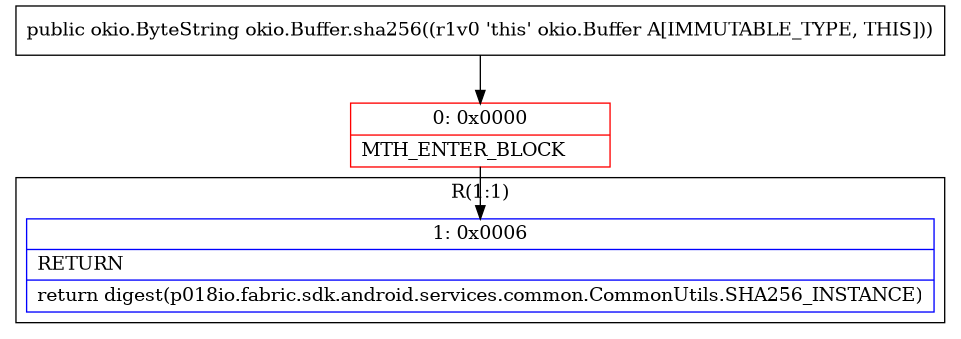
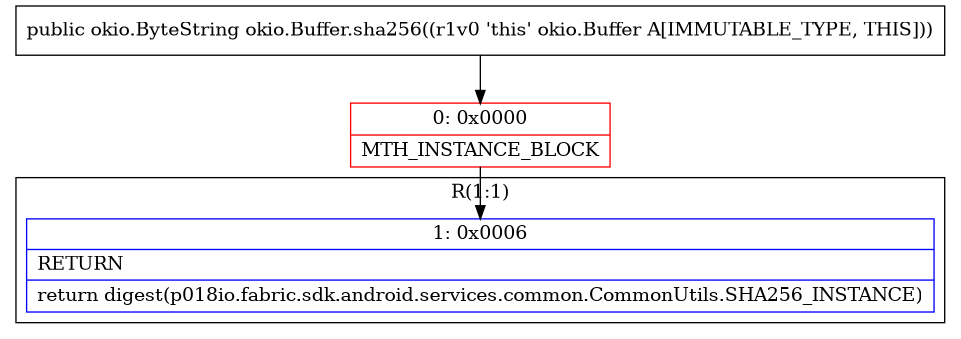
(464, 150) -> (480, 150)
